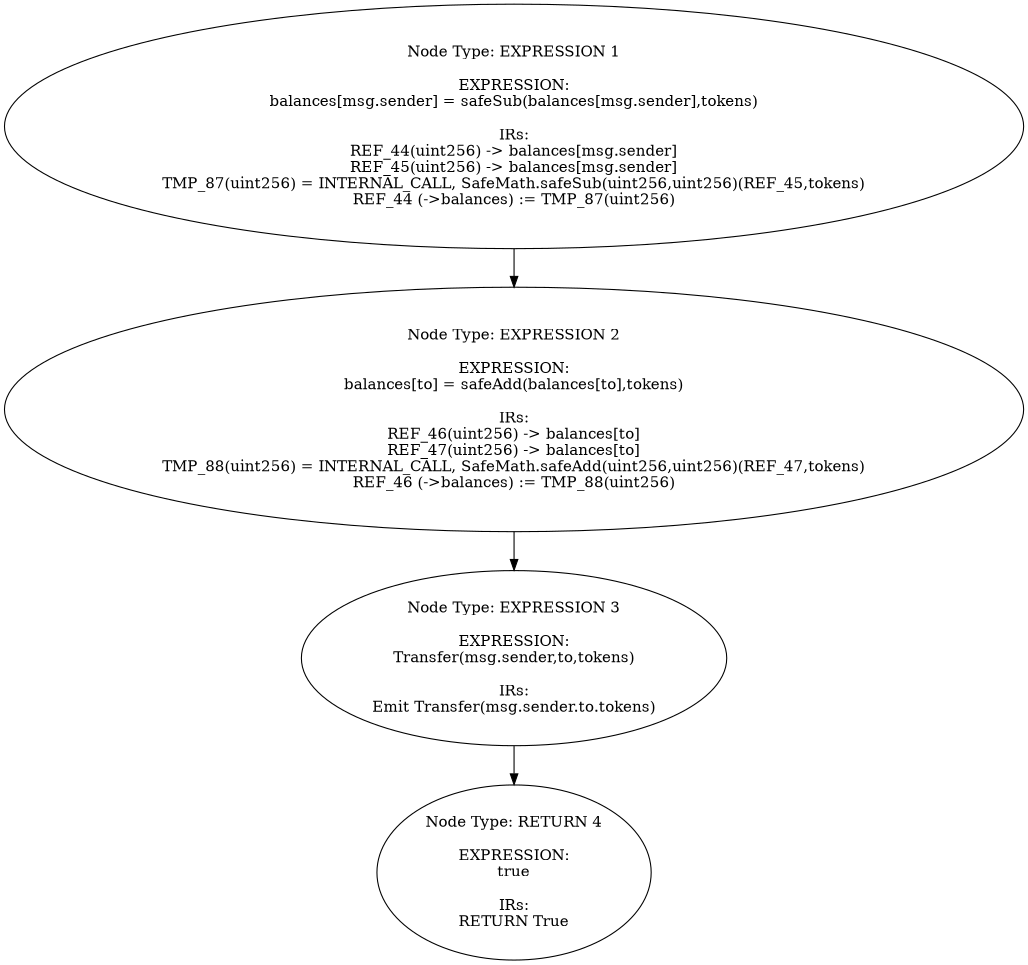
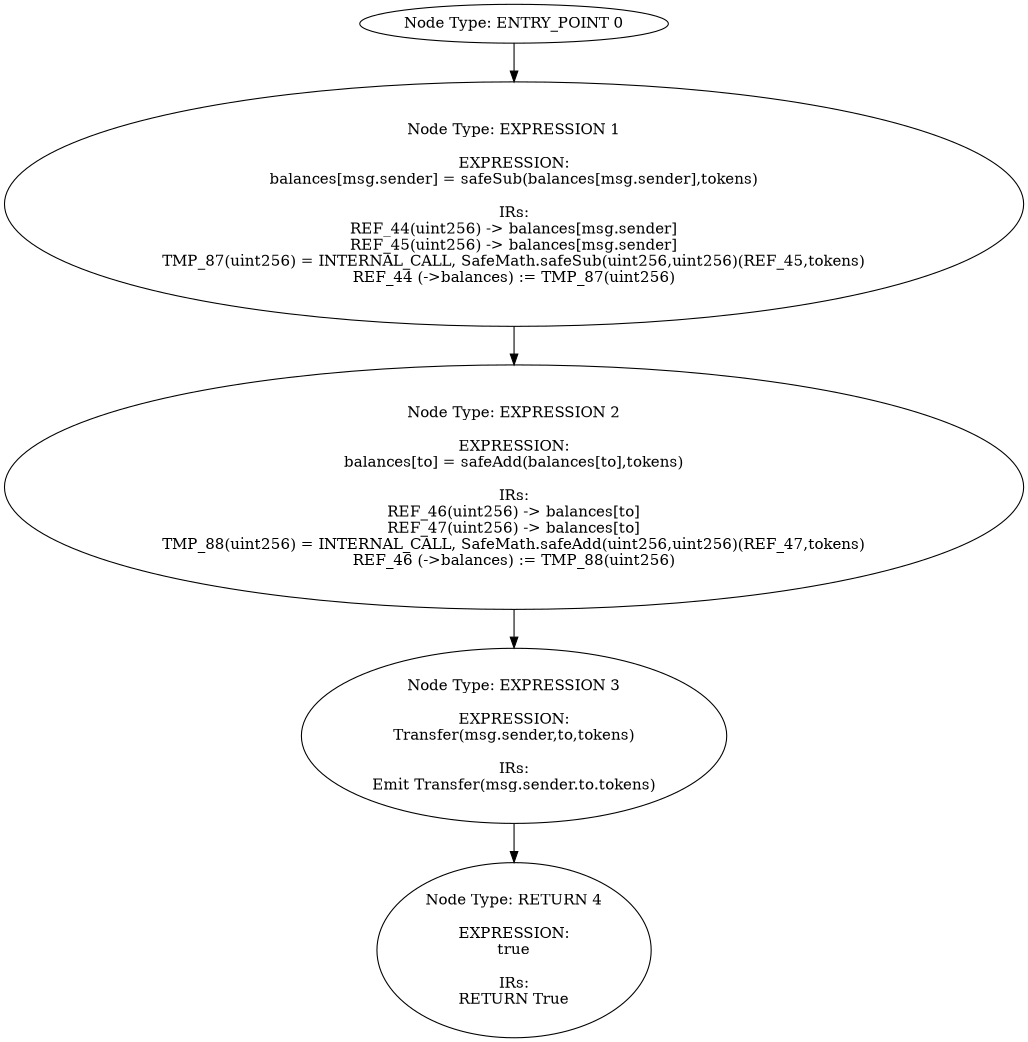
none -> (514, 24)
